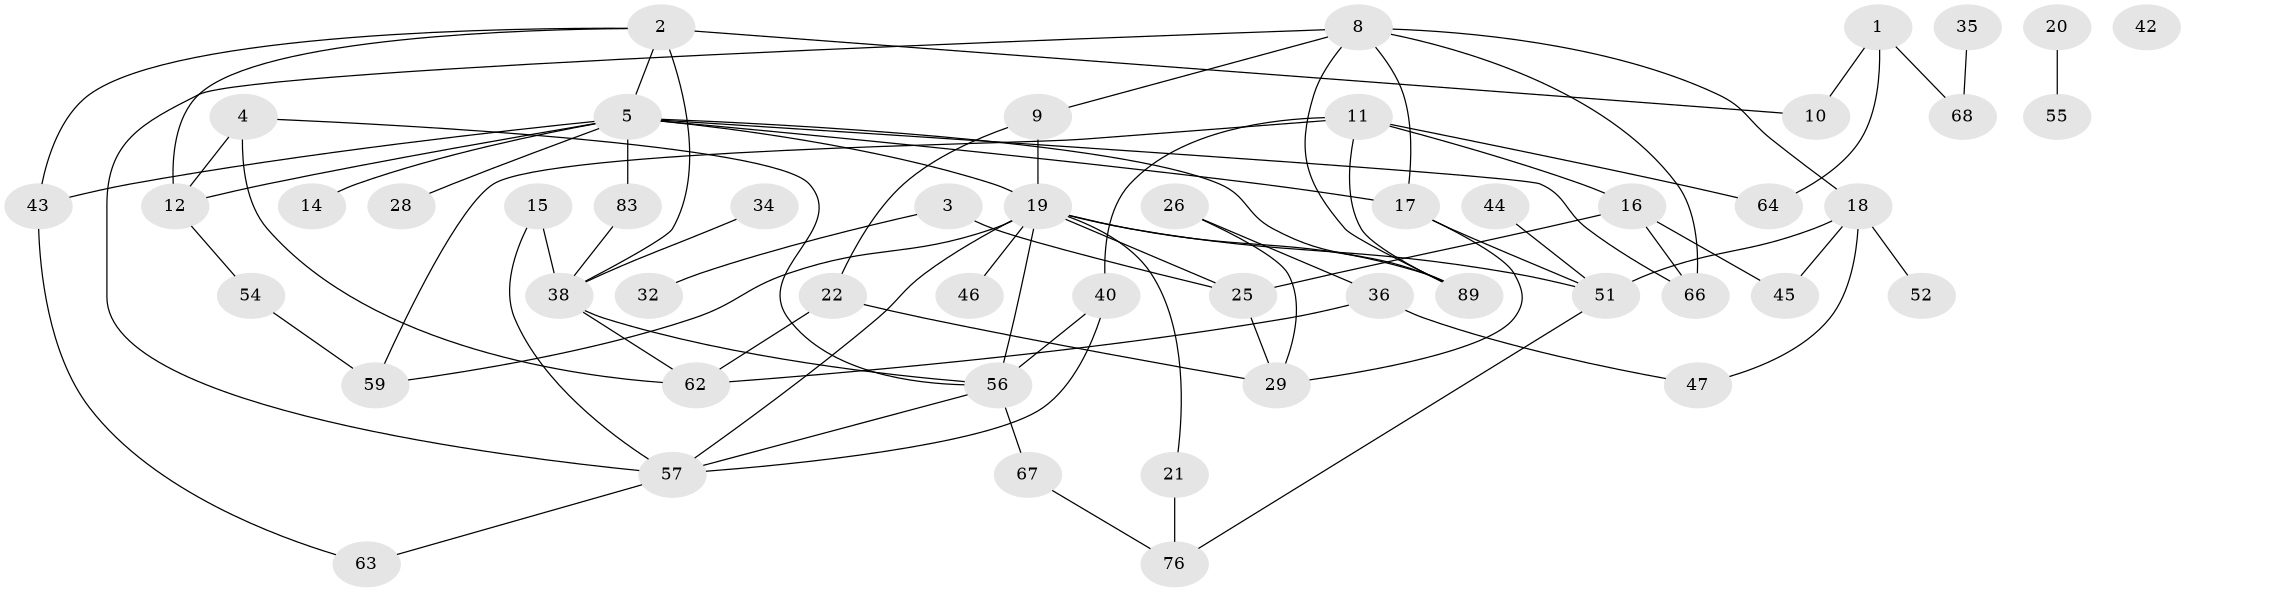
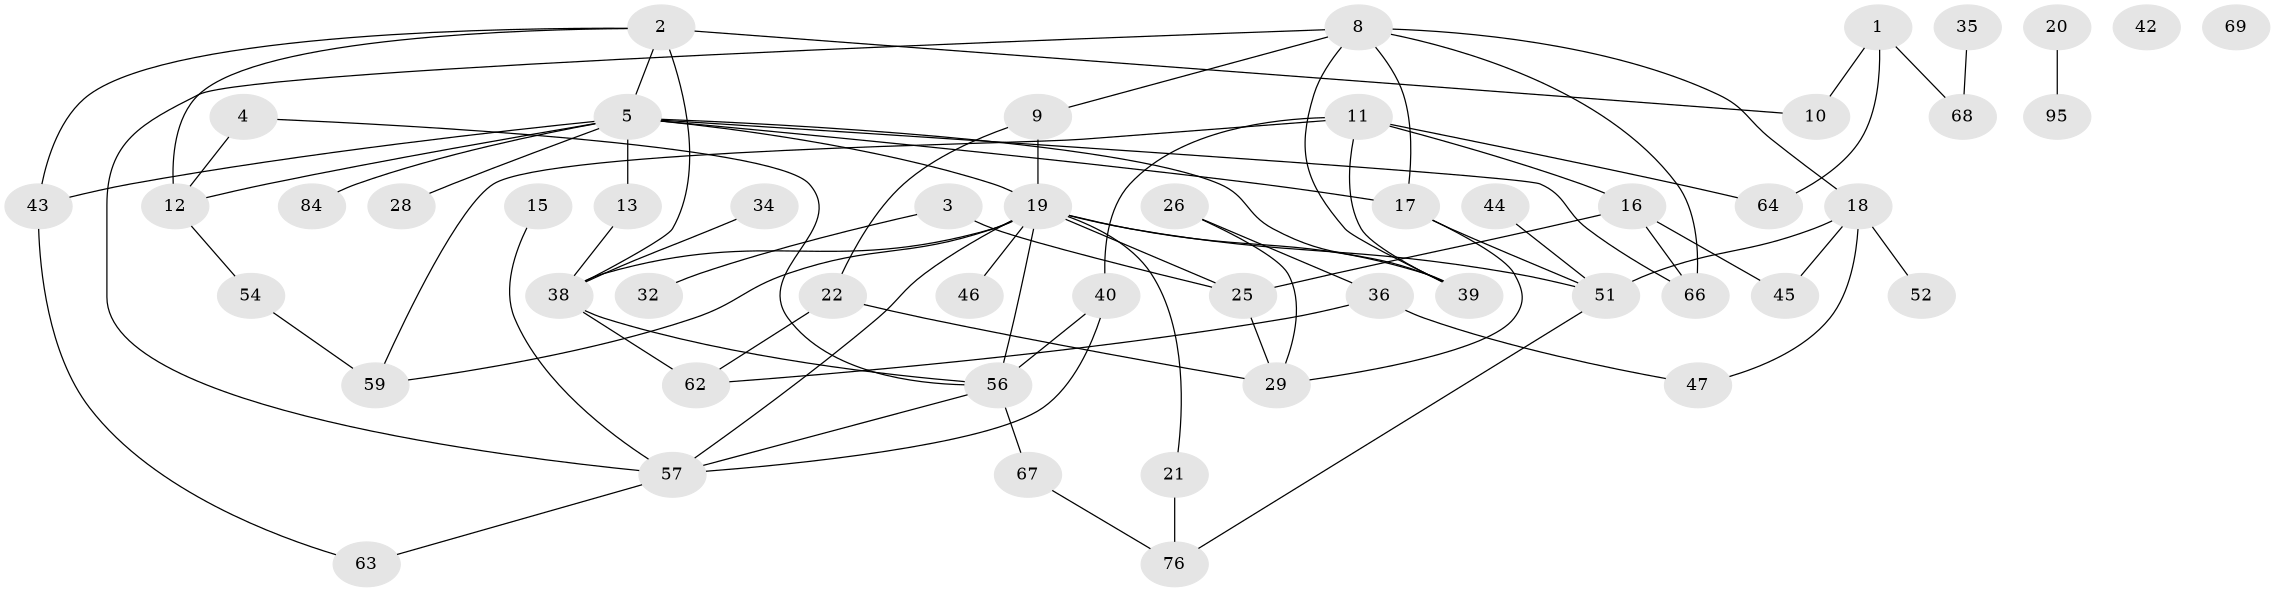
none -> (2236, 27)
(2057, 117) -> (2057, 117)
(312, 206) -> (312, 206)
(628, 206) -> (628, 206)
(549, 251) -> (810, 251)
(1469, 296) -> (1469, 296)
(394, 318) -> none
